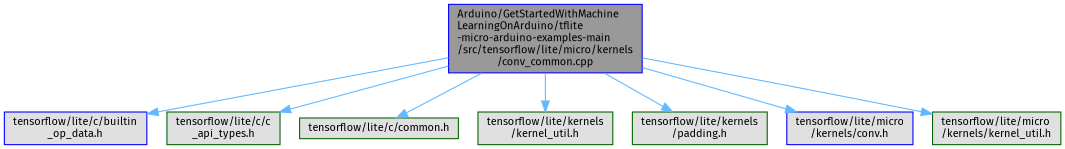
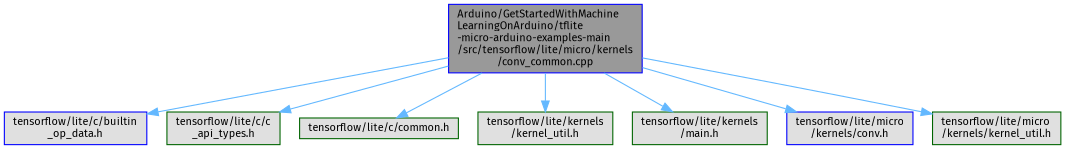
(700, 128) -> (700, 128)
